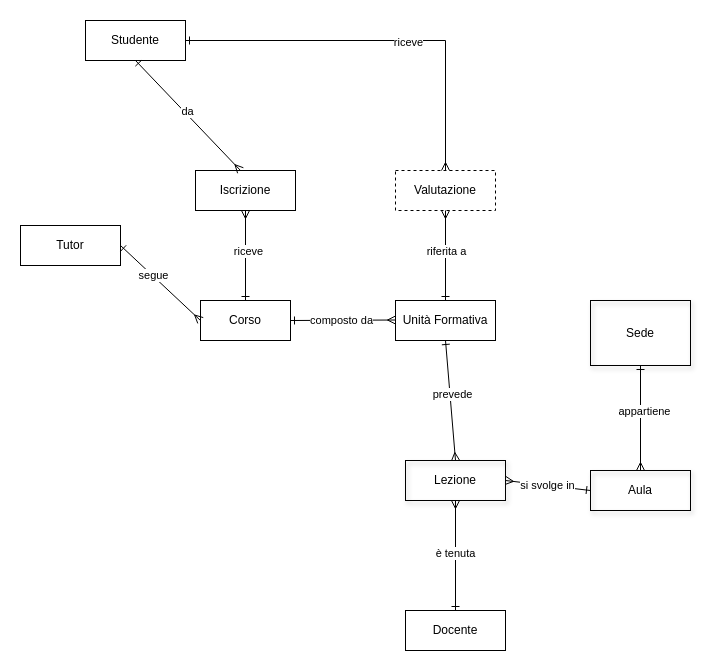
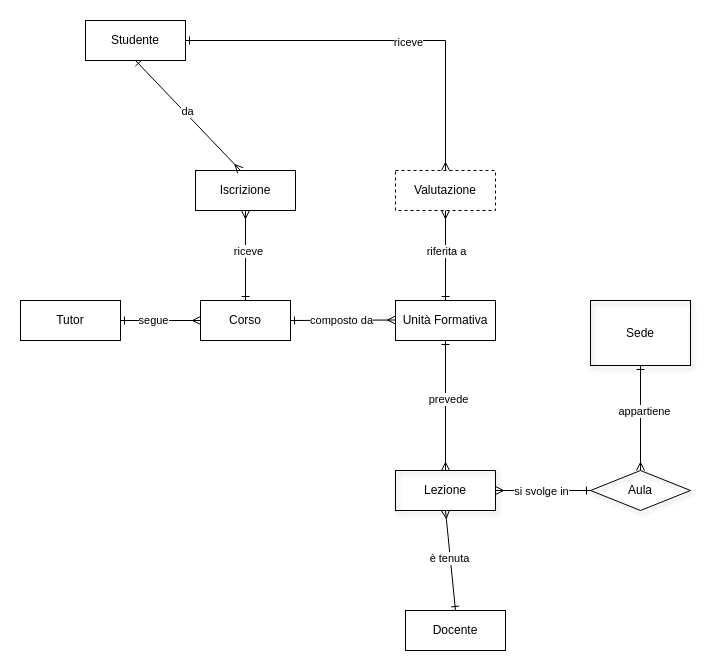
(71, 246) -> (71, 321)
(456, 481) -> (446, 491)
(641, 491) -> (641, 491)
